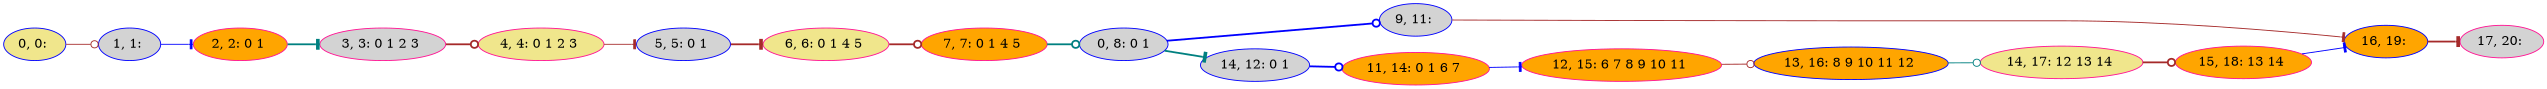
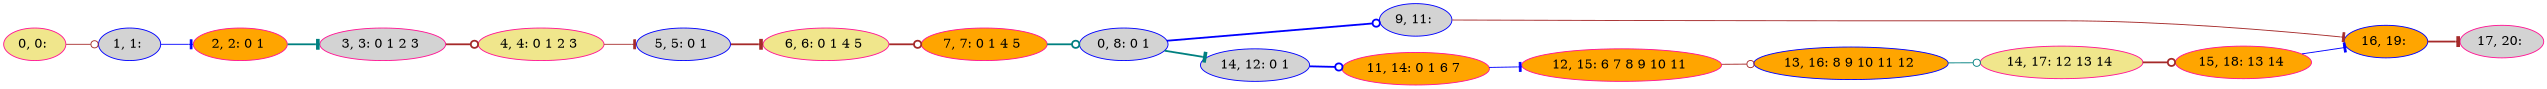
(35, 44) -> (35, 44)
